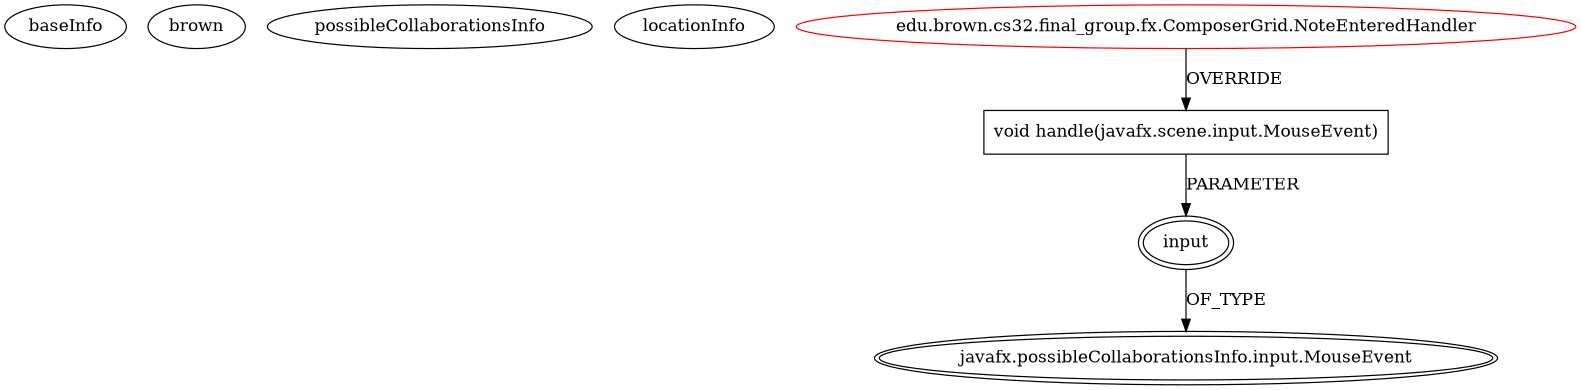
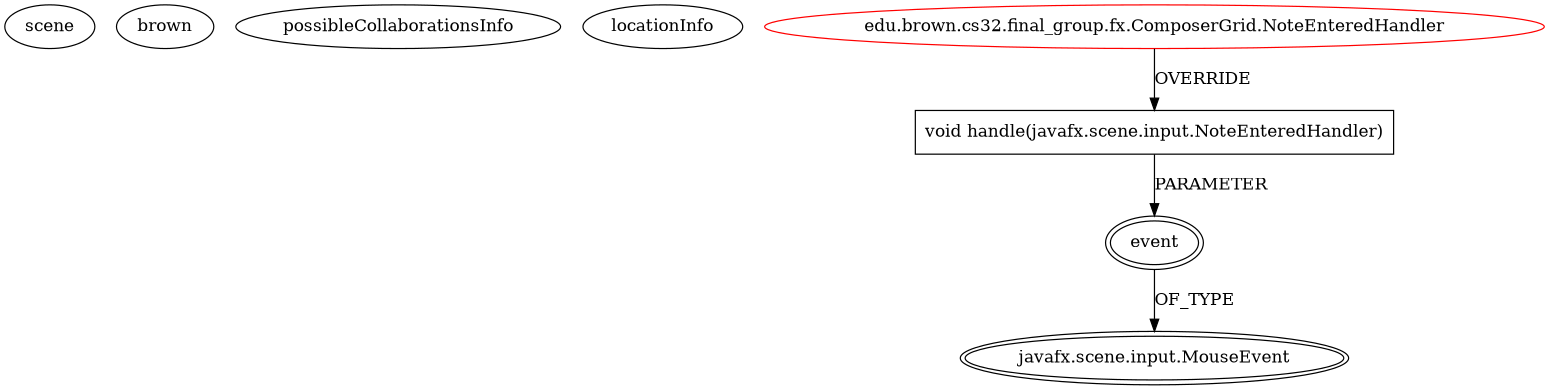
(66, 27) -> (50, 27)
(1186, 132) -> (1154, 132)
(1186, 243) -> (1154, 243)
(1186, 358) -> (1154, 358)
